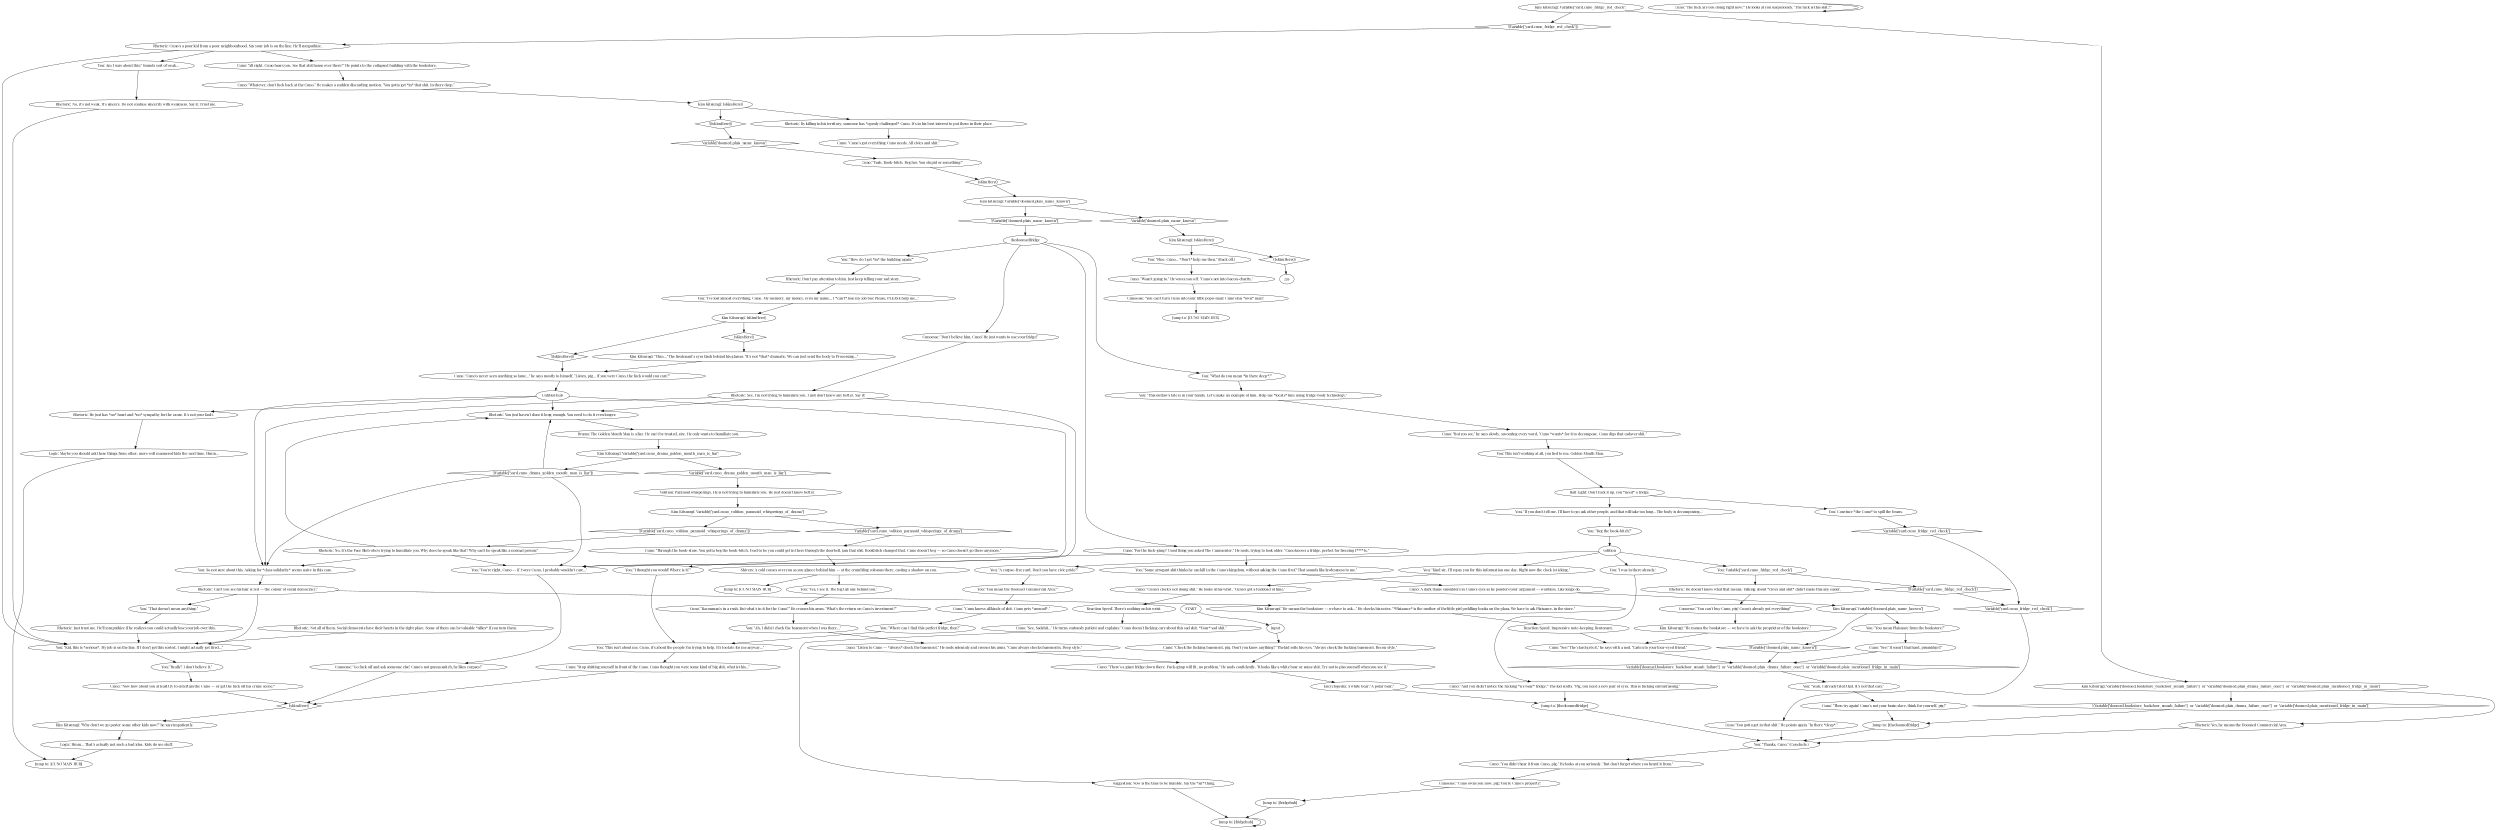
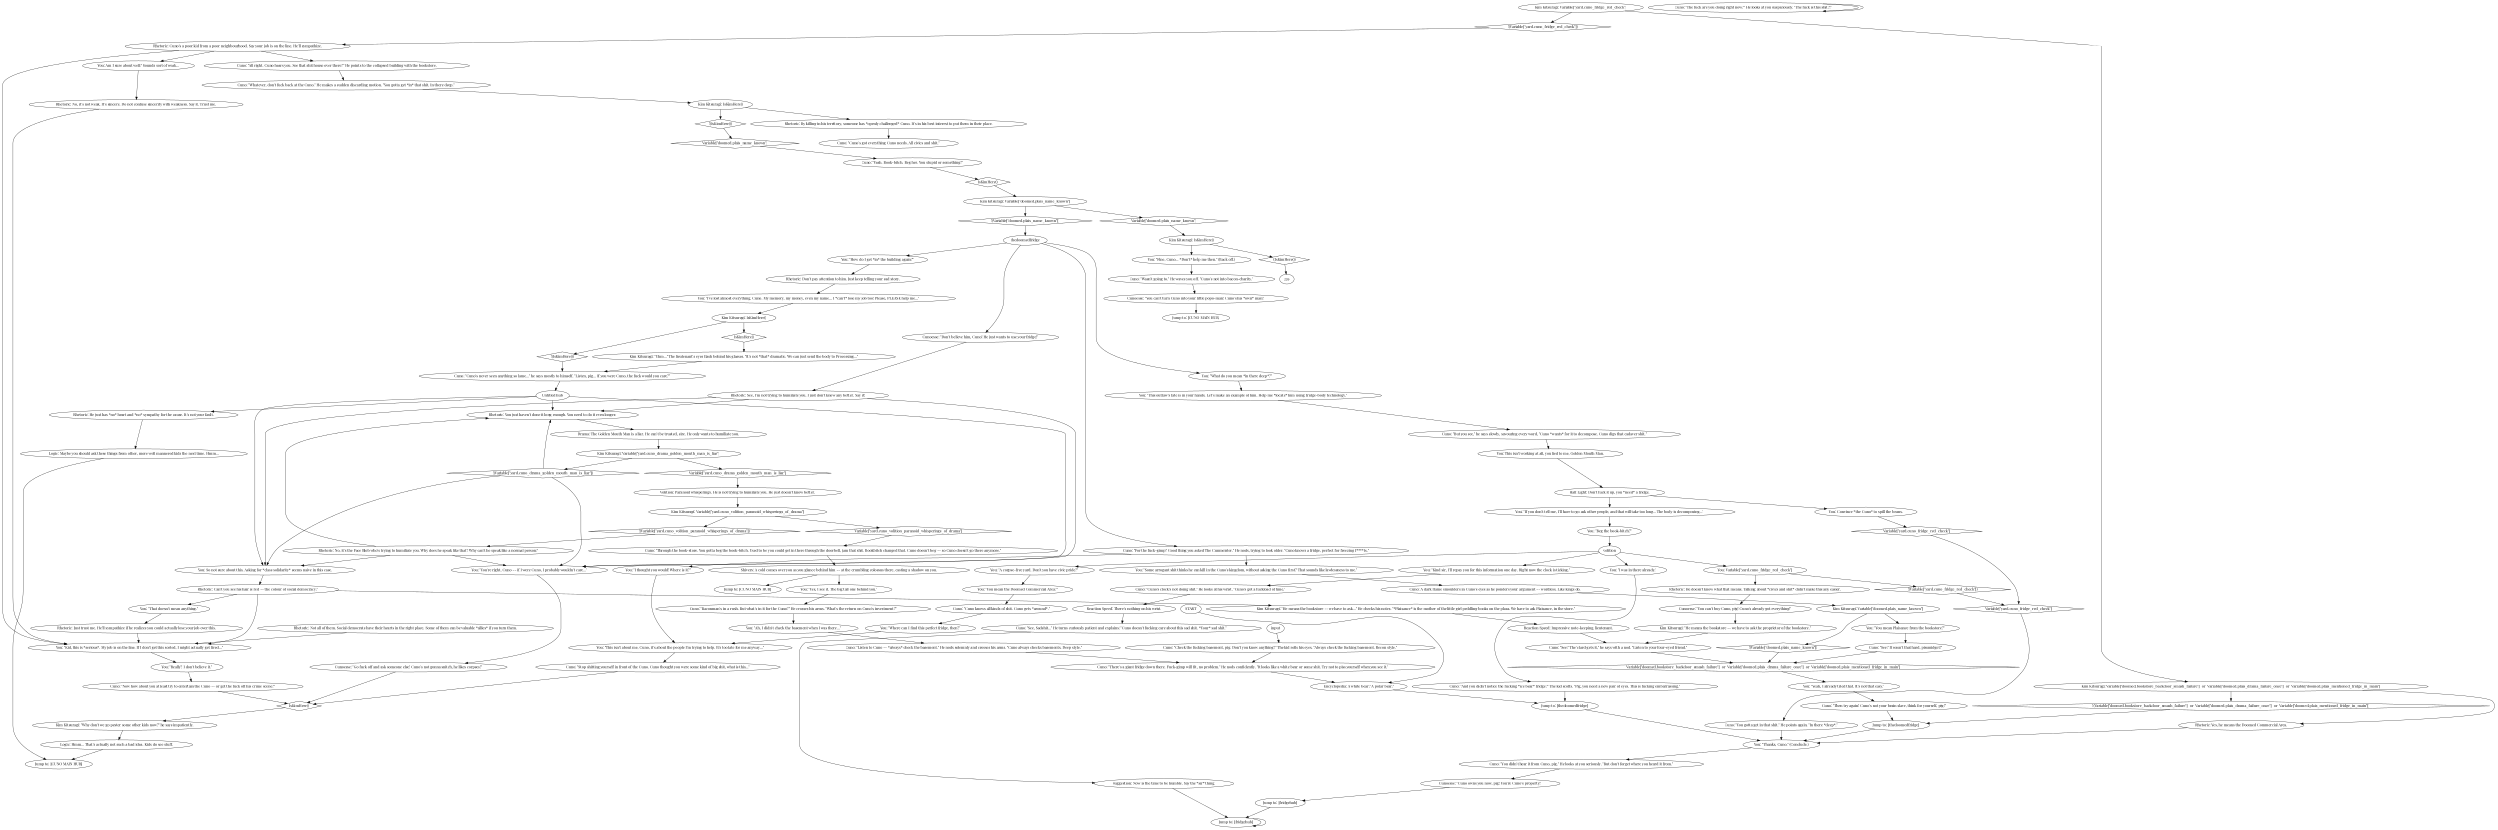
(138, 66) -> (138, 66)
(1232, 618) -> (1361, 619)
